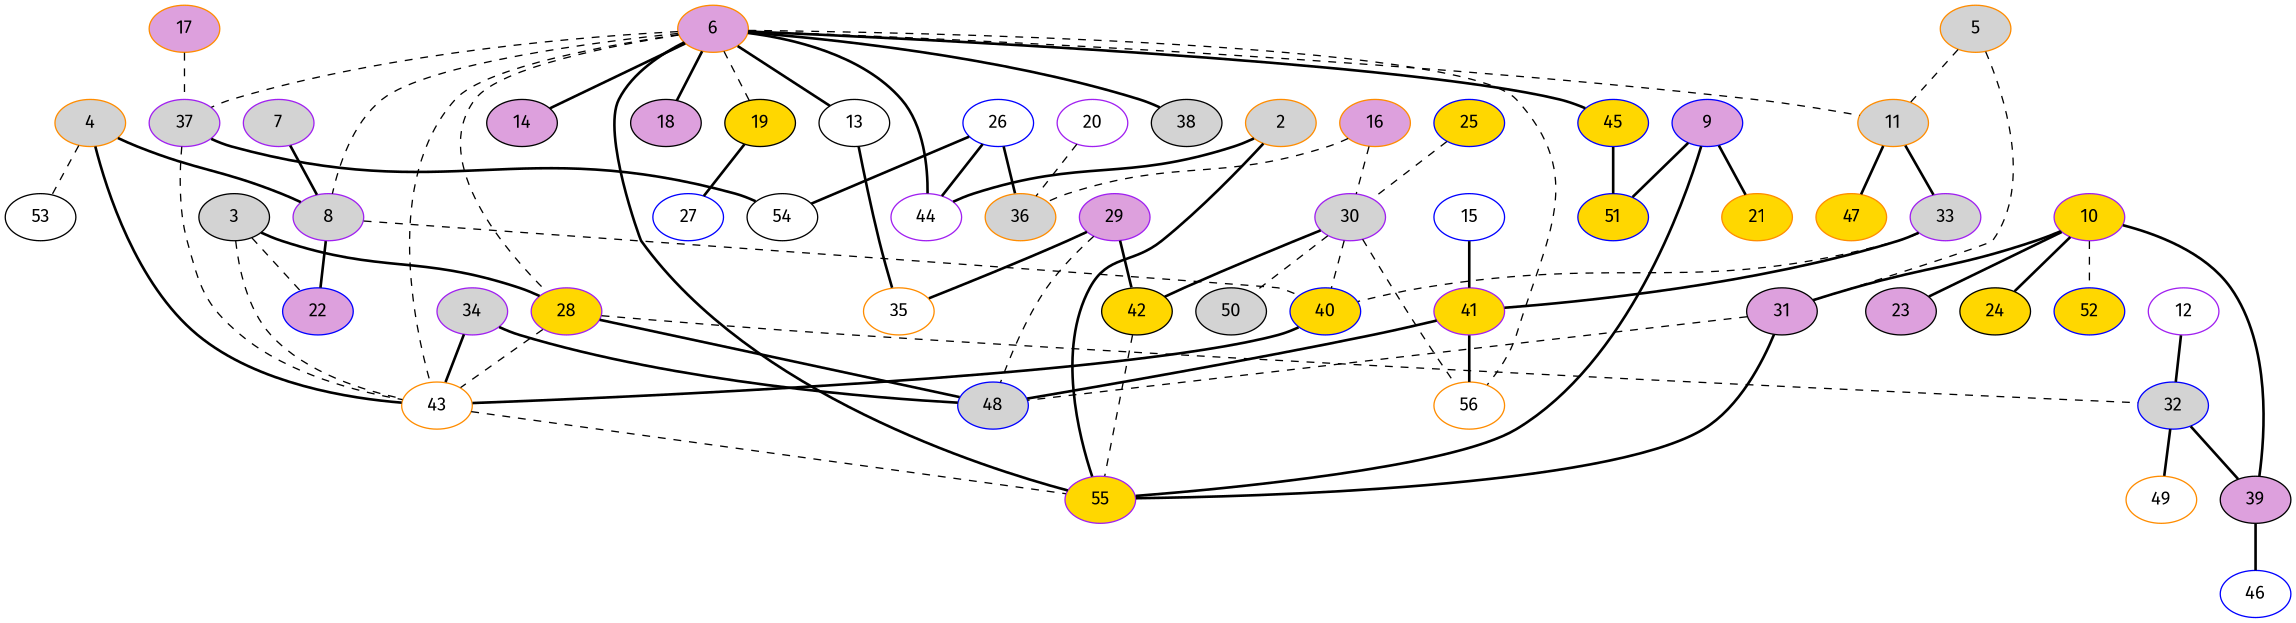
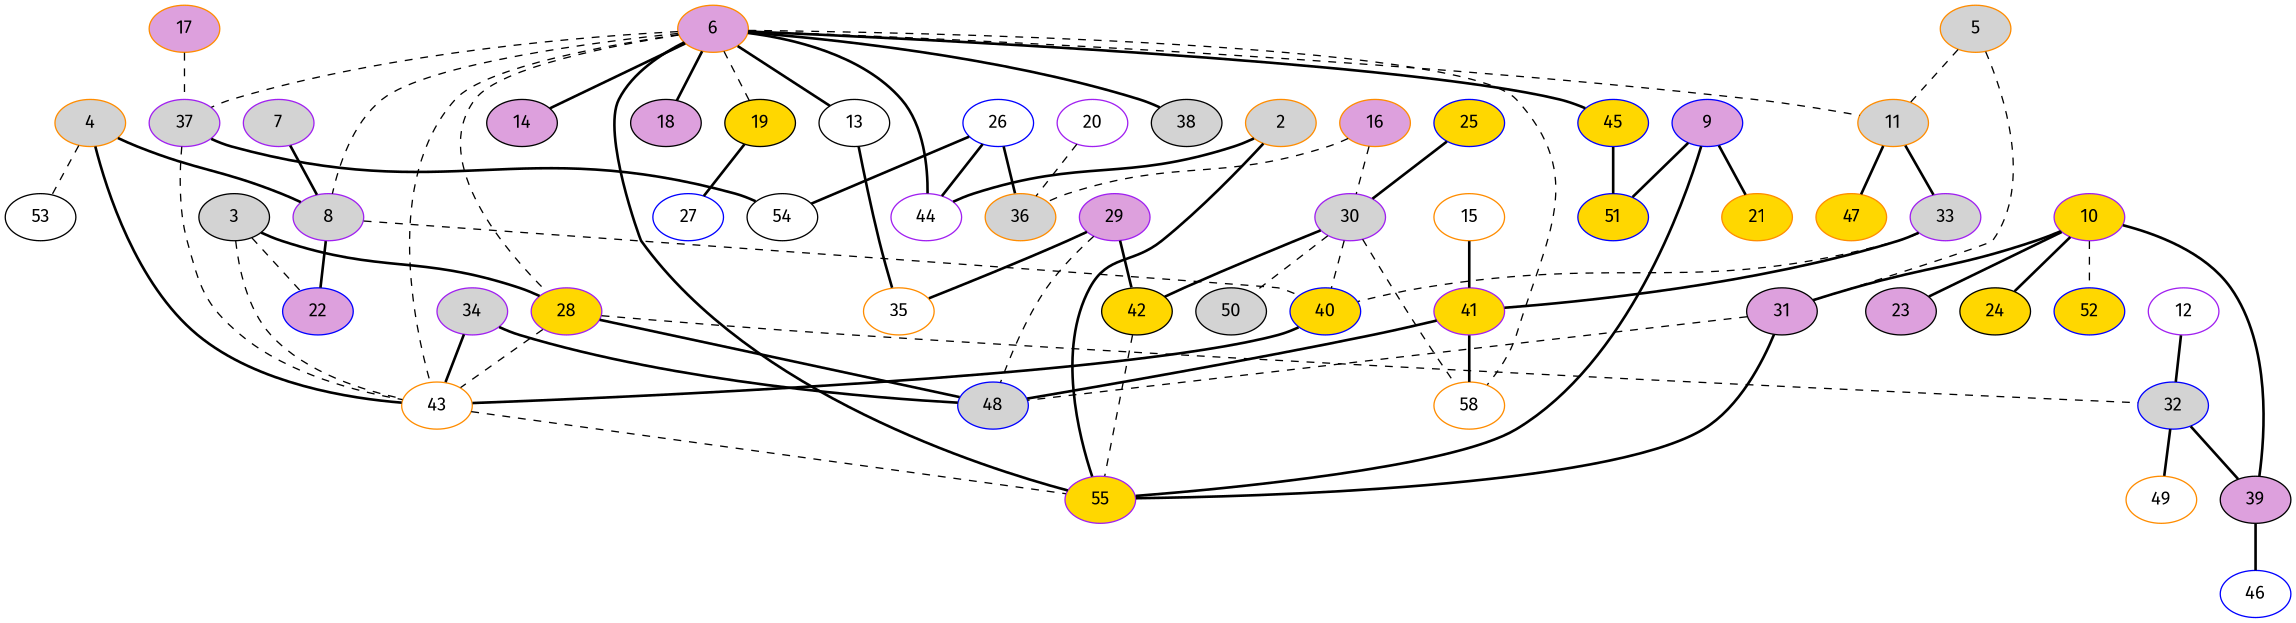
(1410, 170) -> (1410, 170)
(1469, 217) -> (1469, 217)
(1469, 406) -> (1469, 406)
